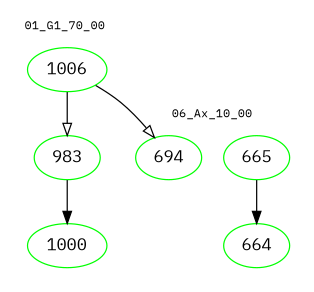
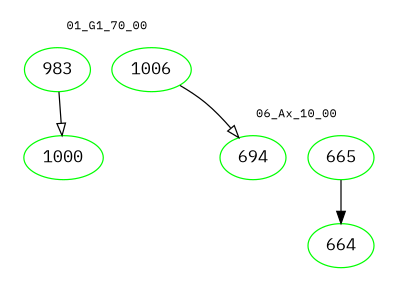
(67, 108) -> none
(67, 196) -> (60, 108)
